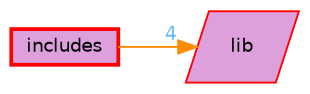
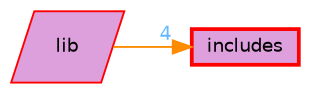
(148, 47) -> (143, 47)
